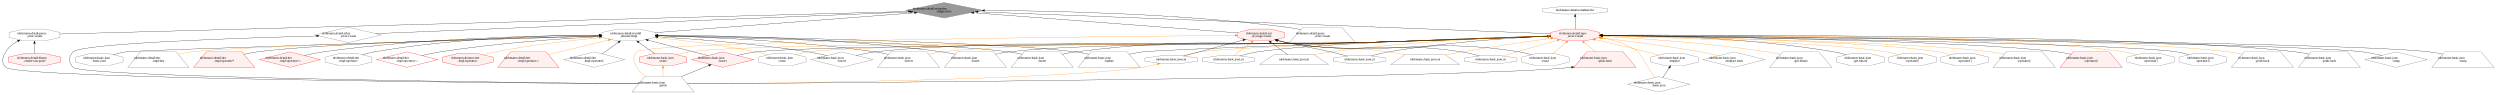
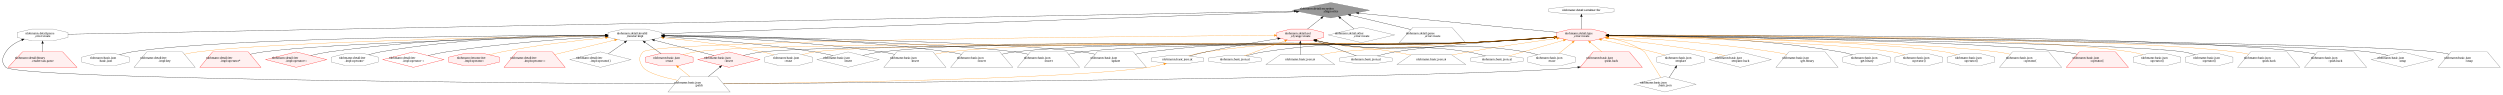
(35, 60) -> (43, 60)
(225, 77) -> none
